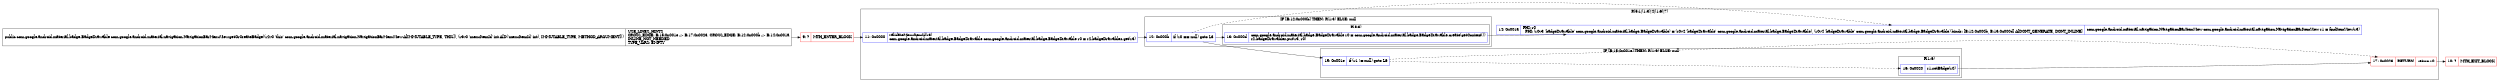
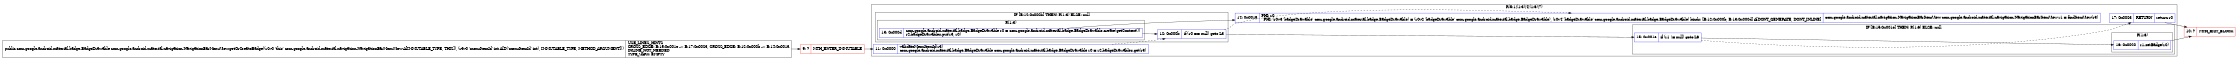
(1356, 27) -> (1011, 23)
(832, 37) -> (838, 49)
(1141, 37) -> (1137, 42)
(1219, 37) -> (1149, 34)
(2404, 62) -> (2142, 18)
(1644, 65) -> (1906, 41)
(2163, 67) -> (2180, 39)
